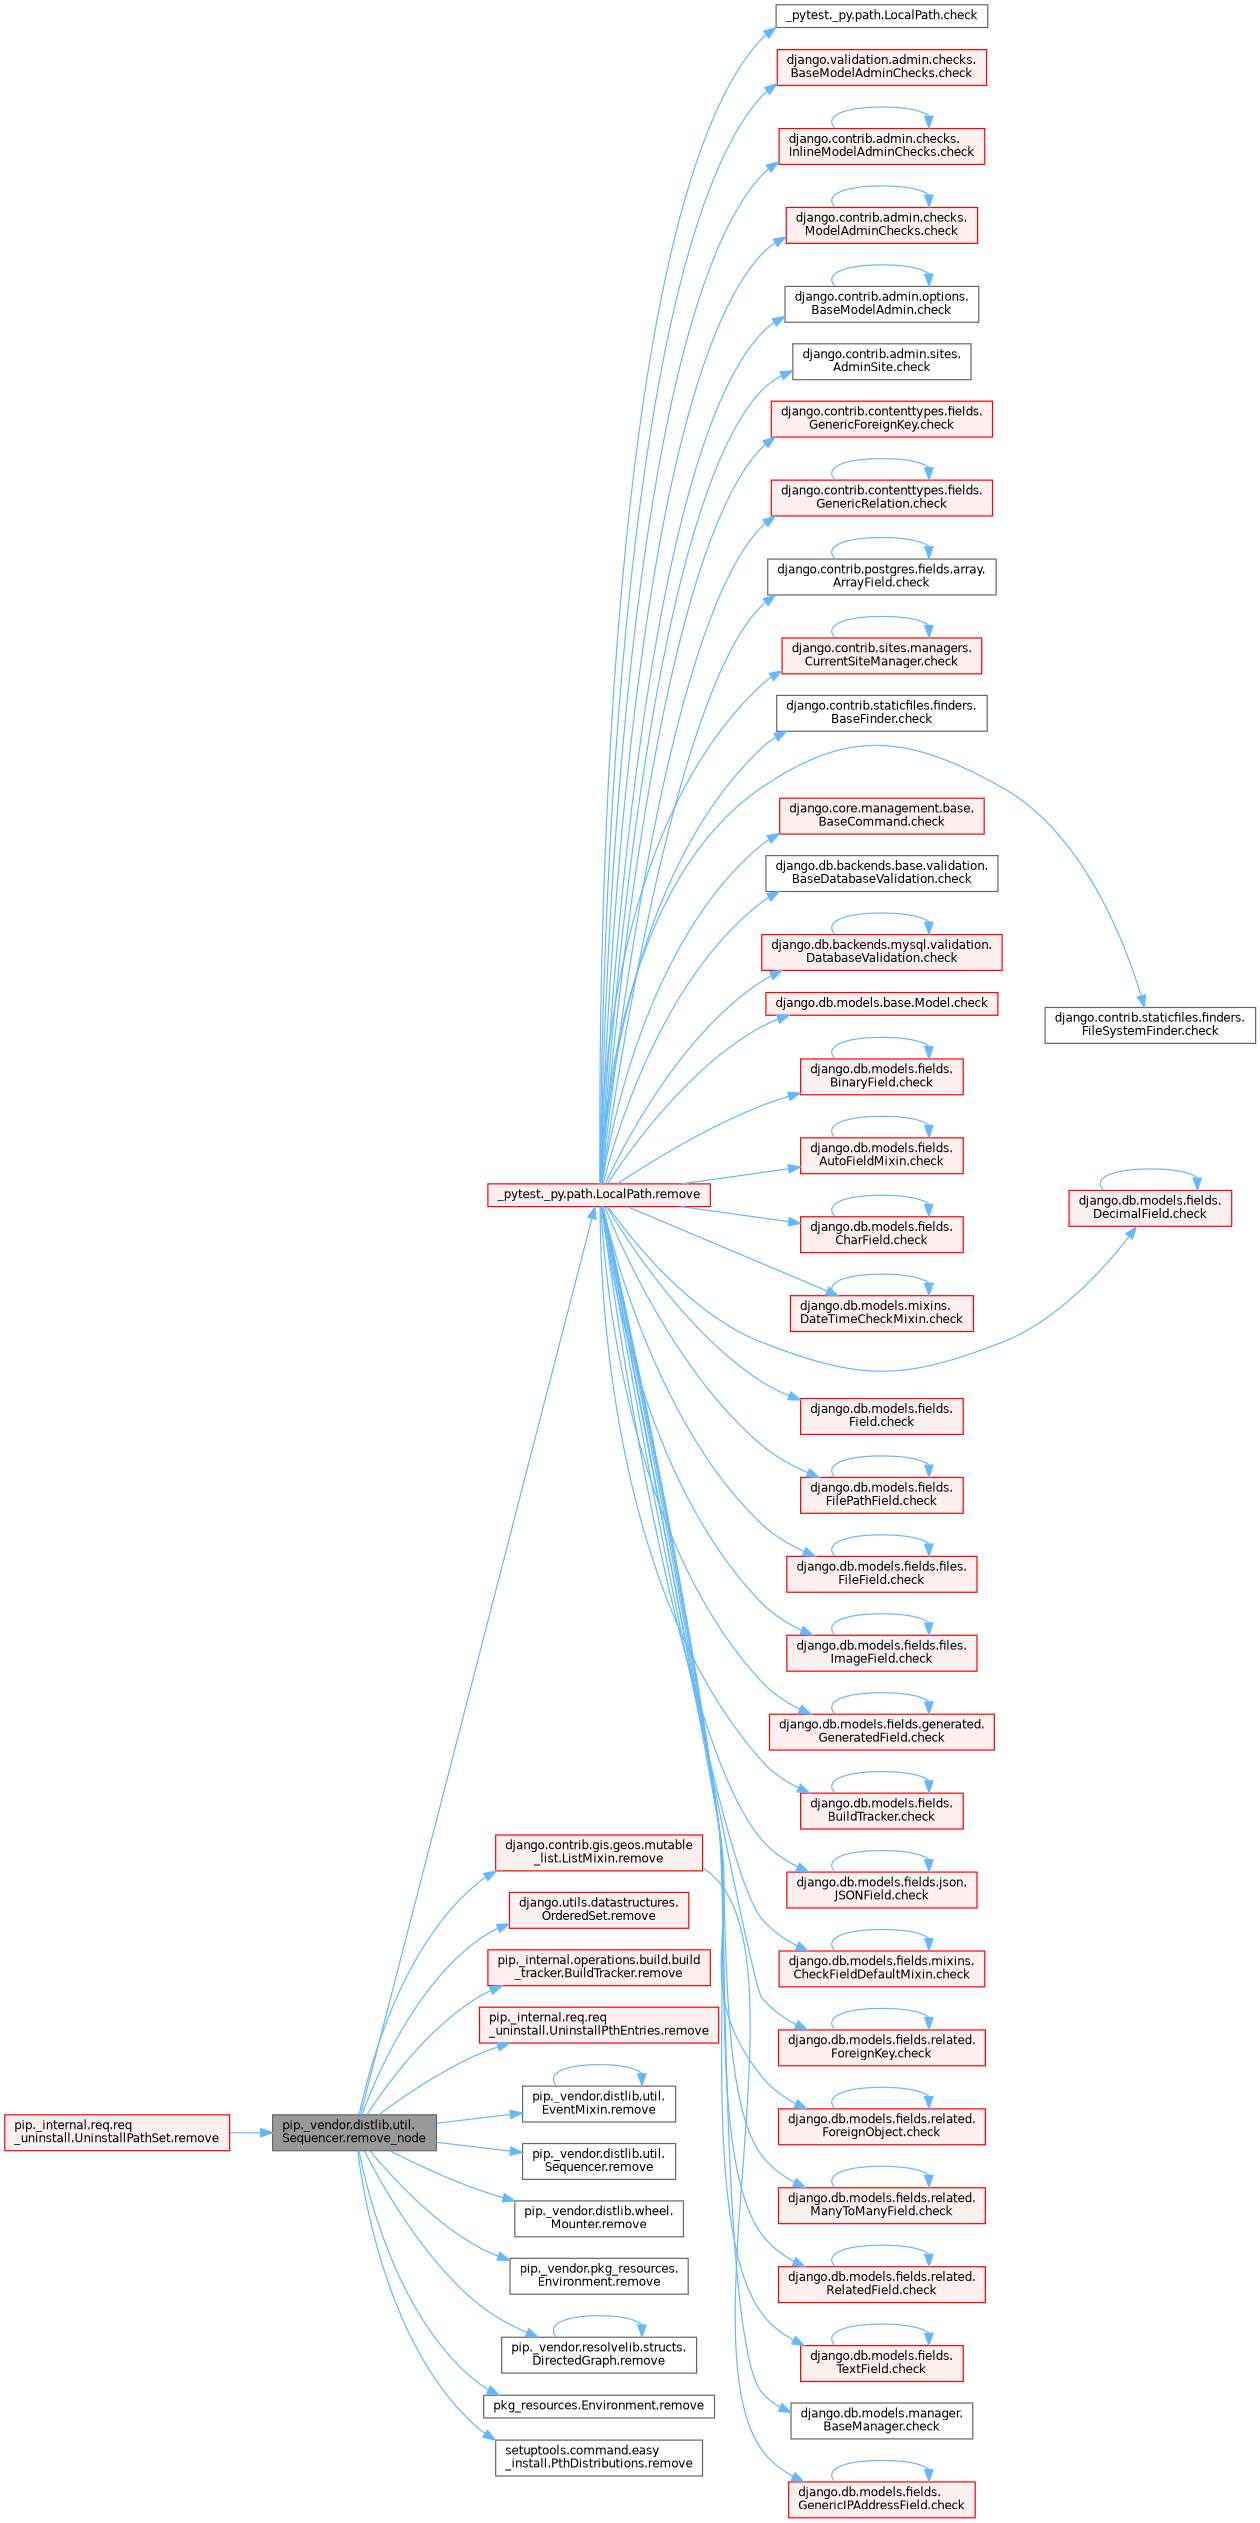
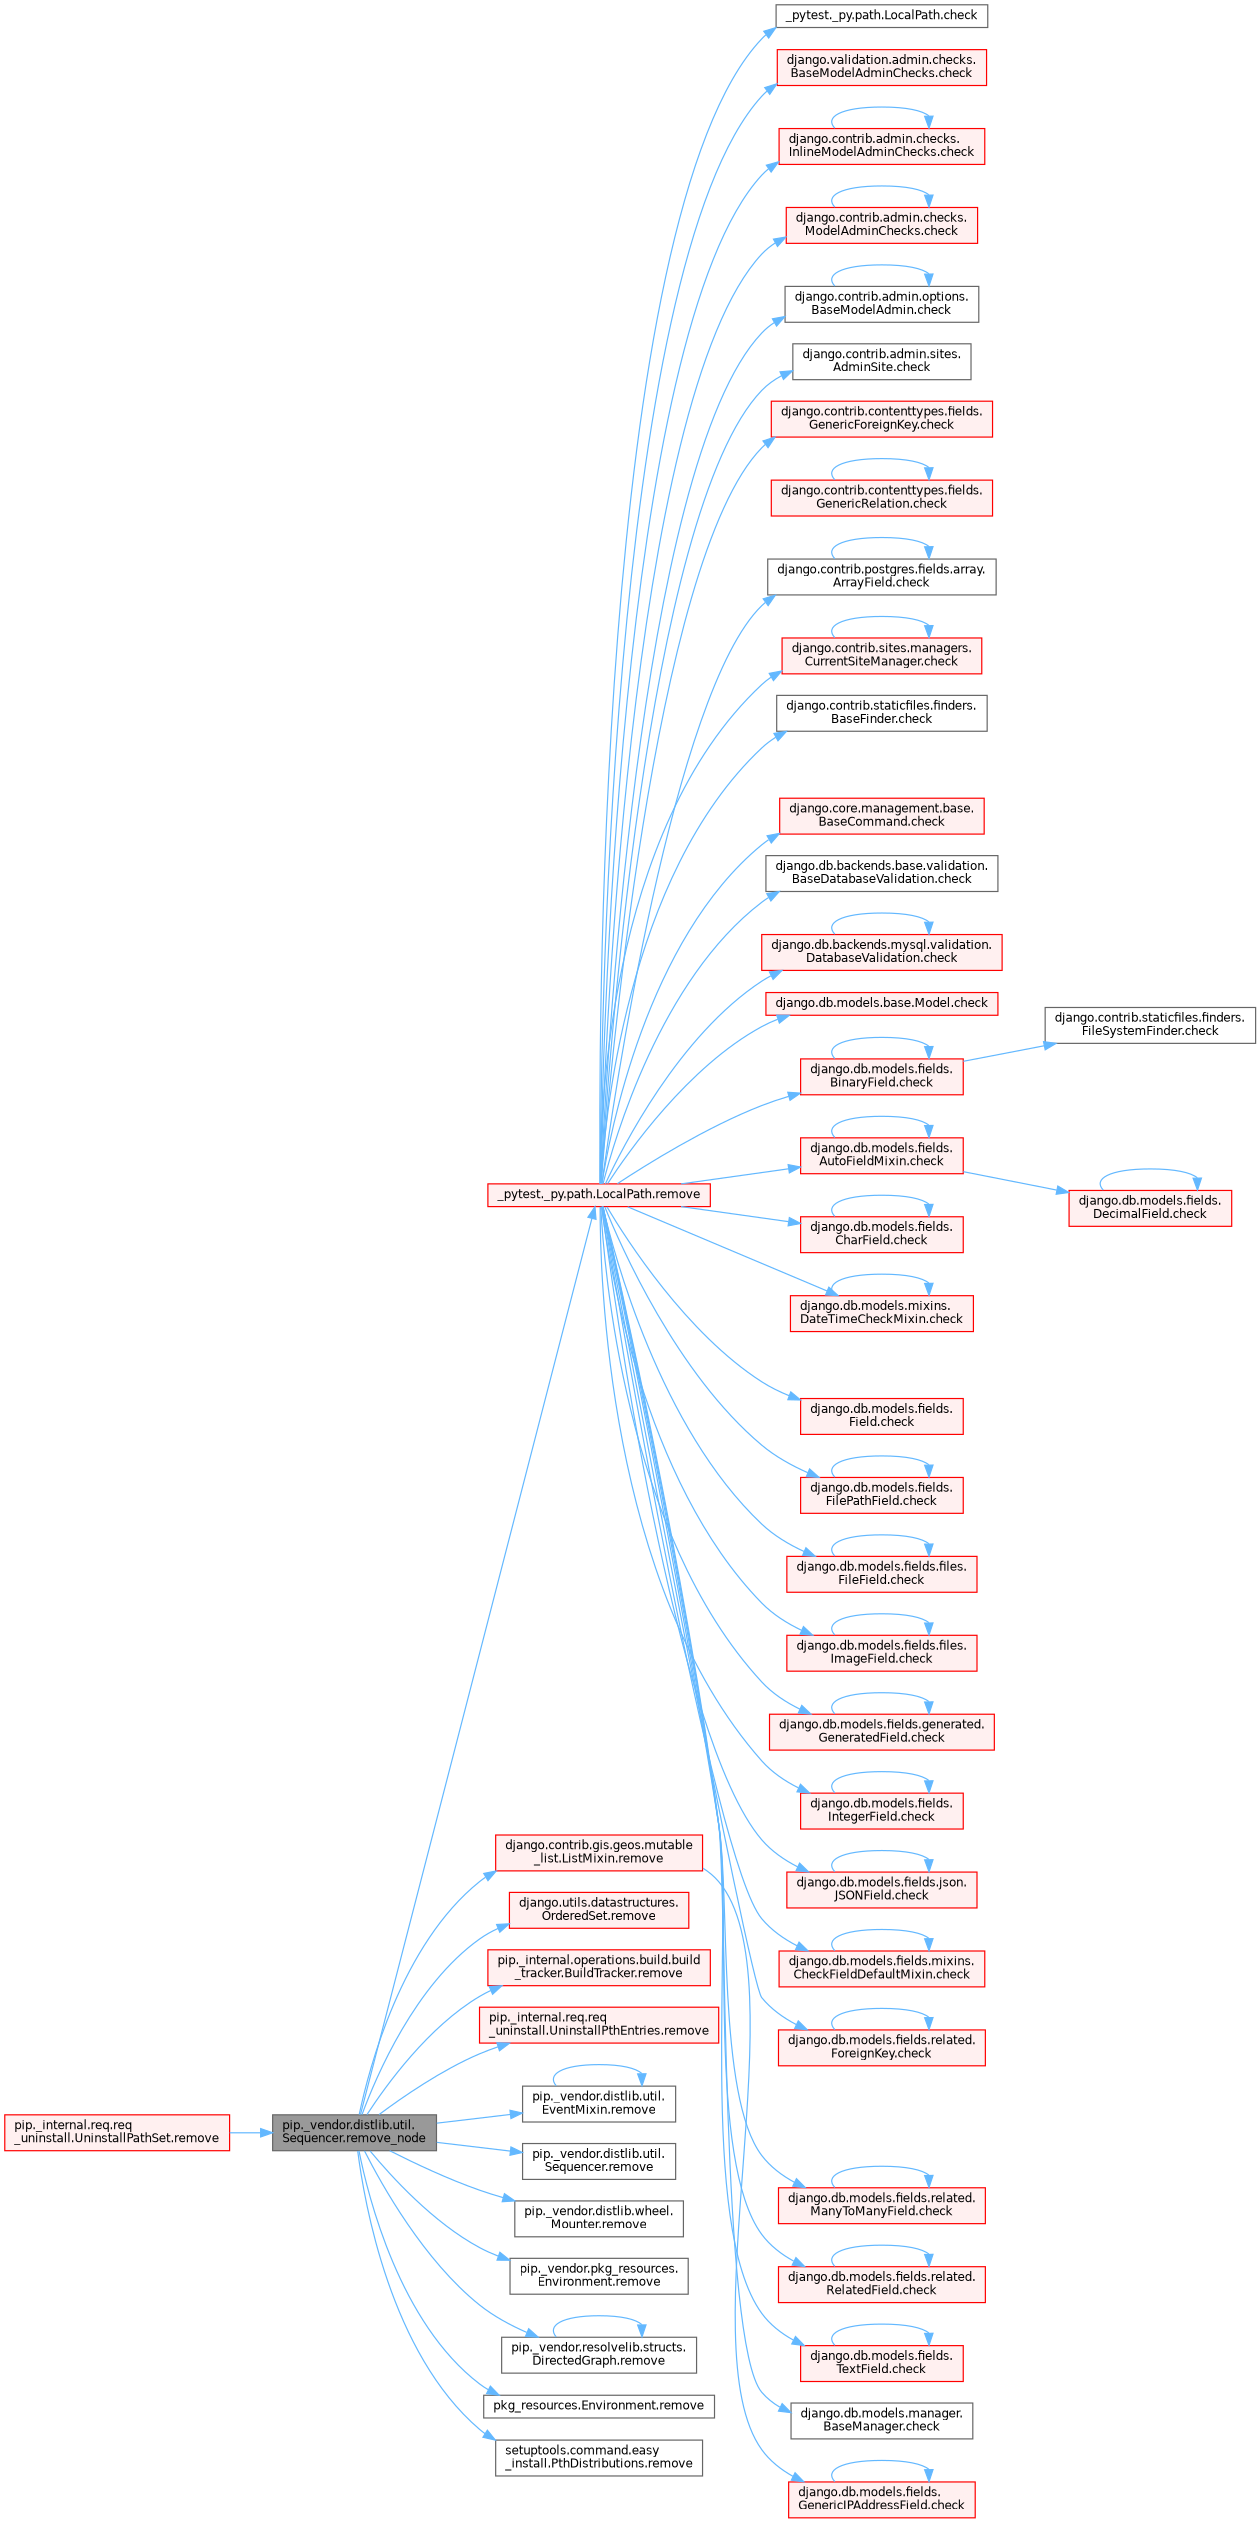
(793, 769) -> (1004, 1054)
(651, 844) -> none
(862, 1370) -> (1010, 1181)
(882, 1811) -> (882, 1811)
(882, 2127) -> none
